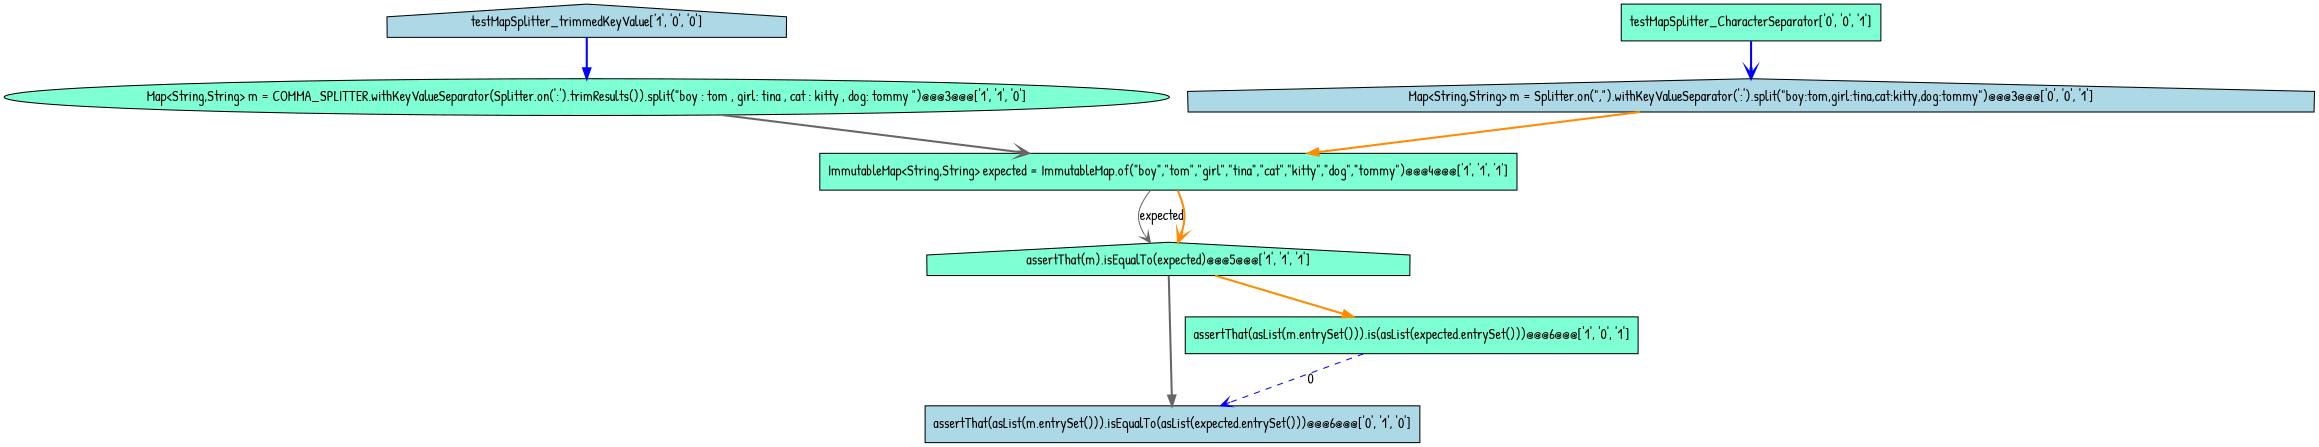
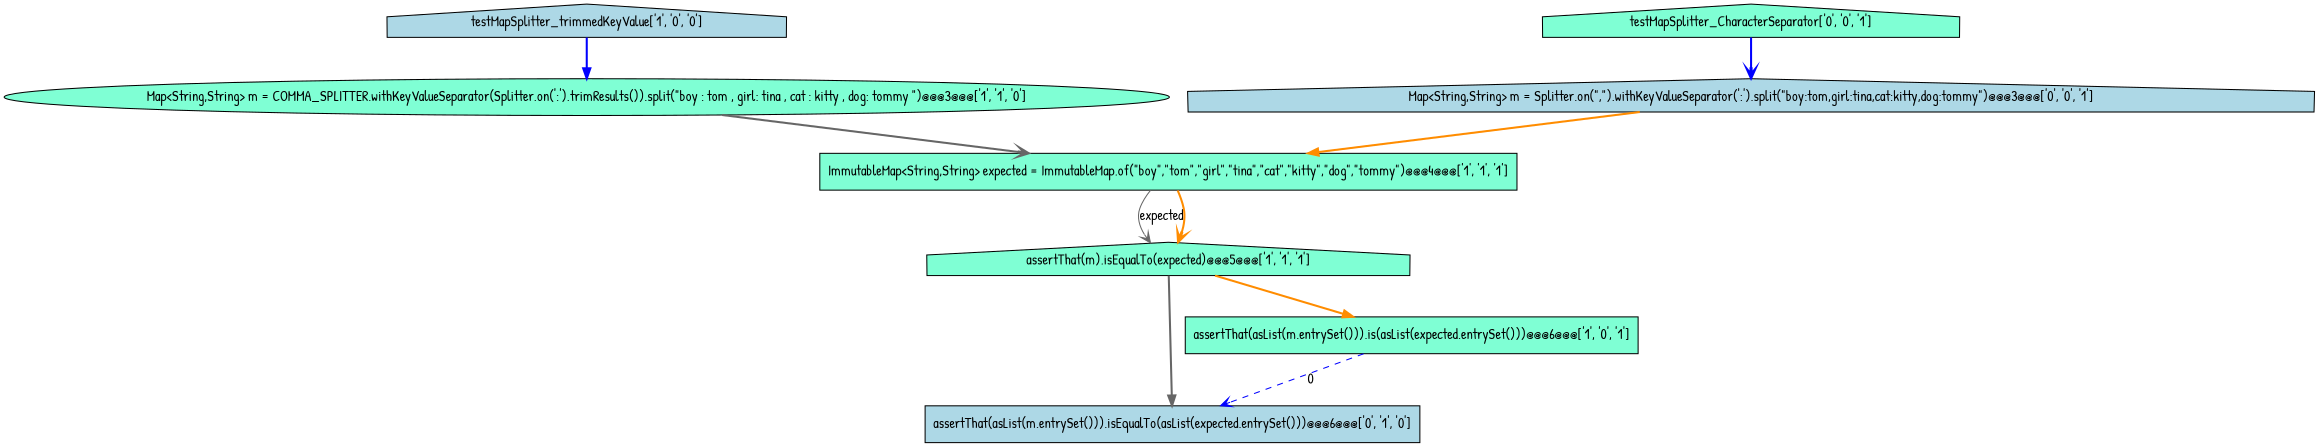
(1751, 22) -> (1751, 22)
